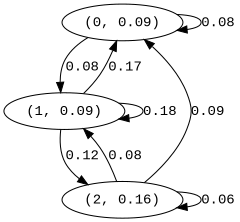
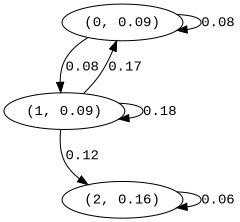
(191, 116) -> none
(106, 158) -> none
